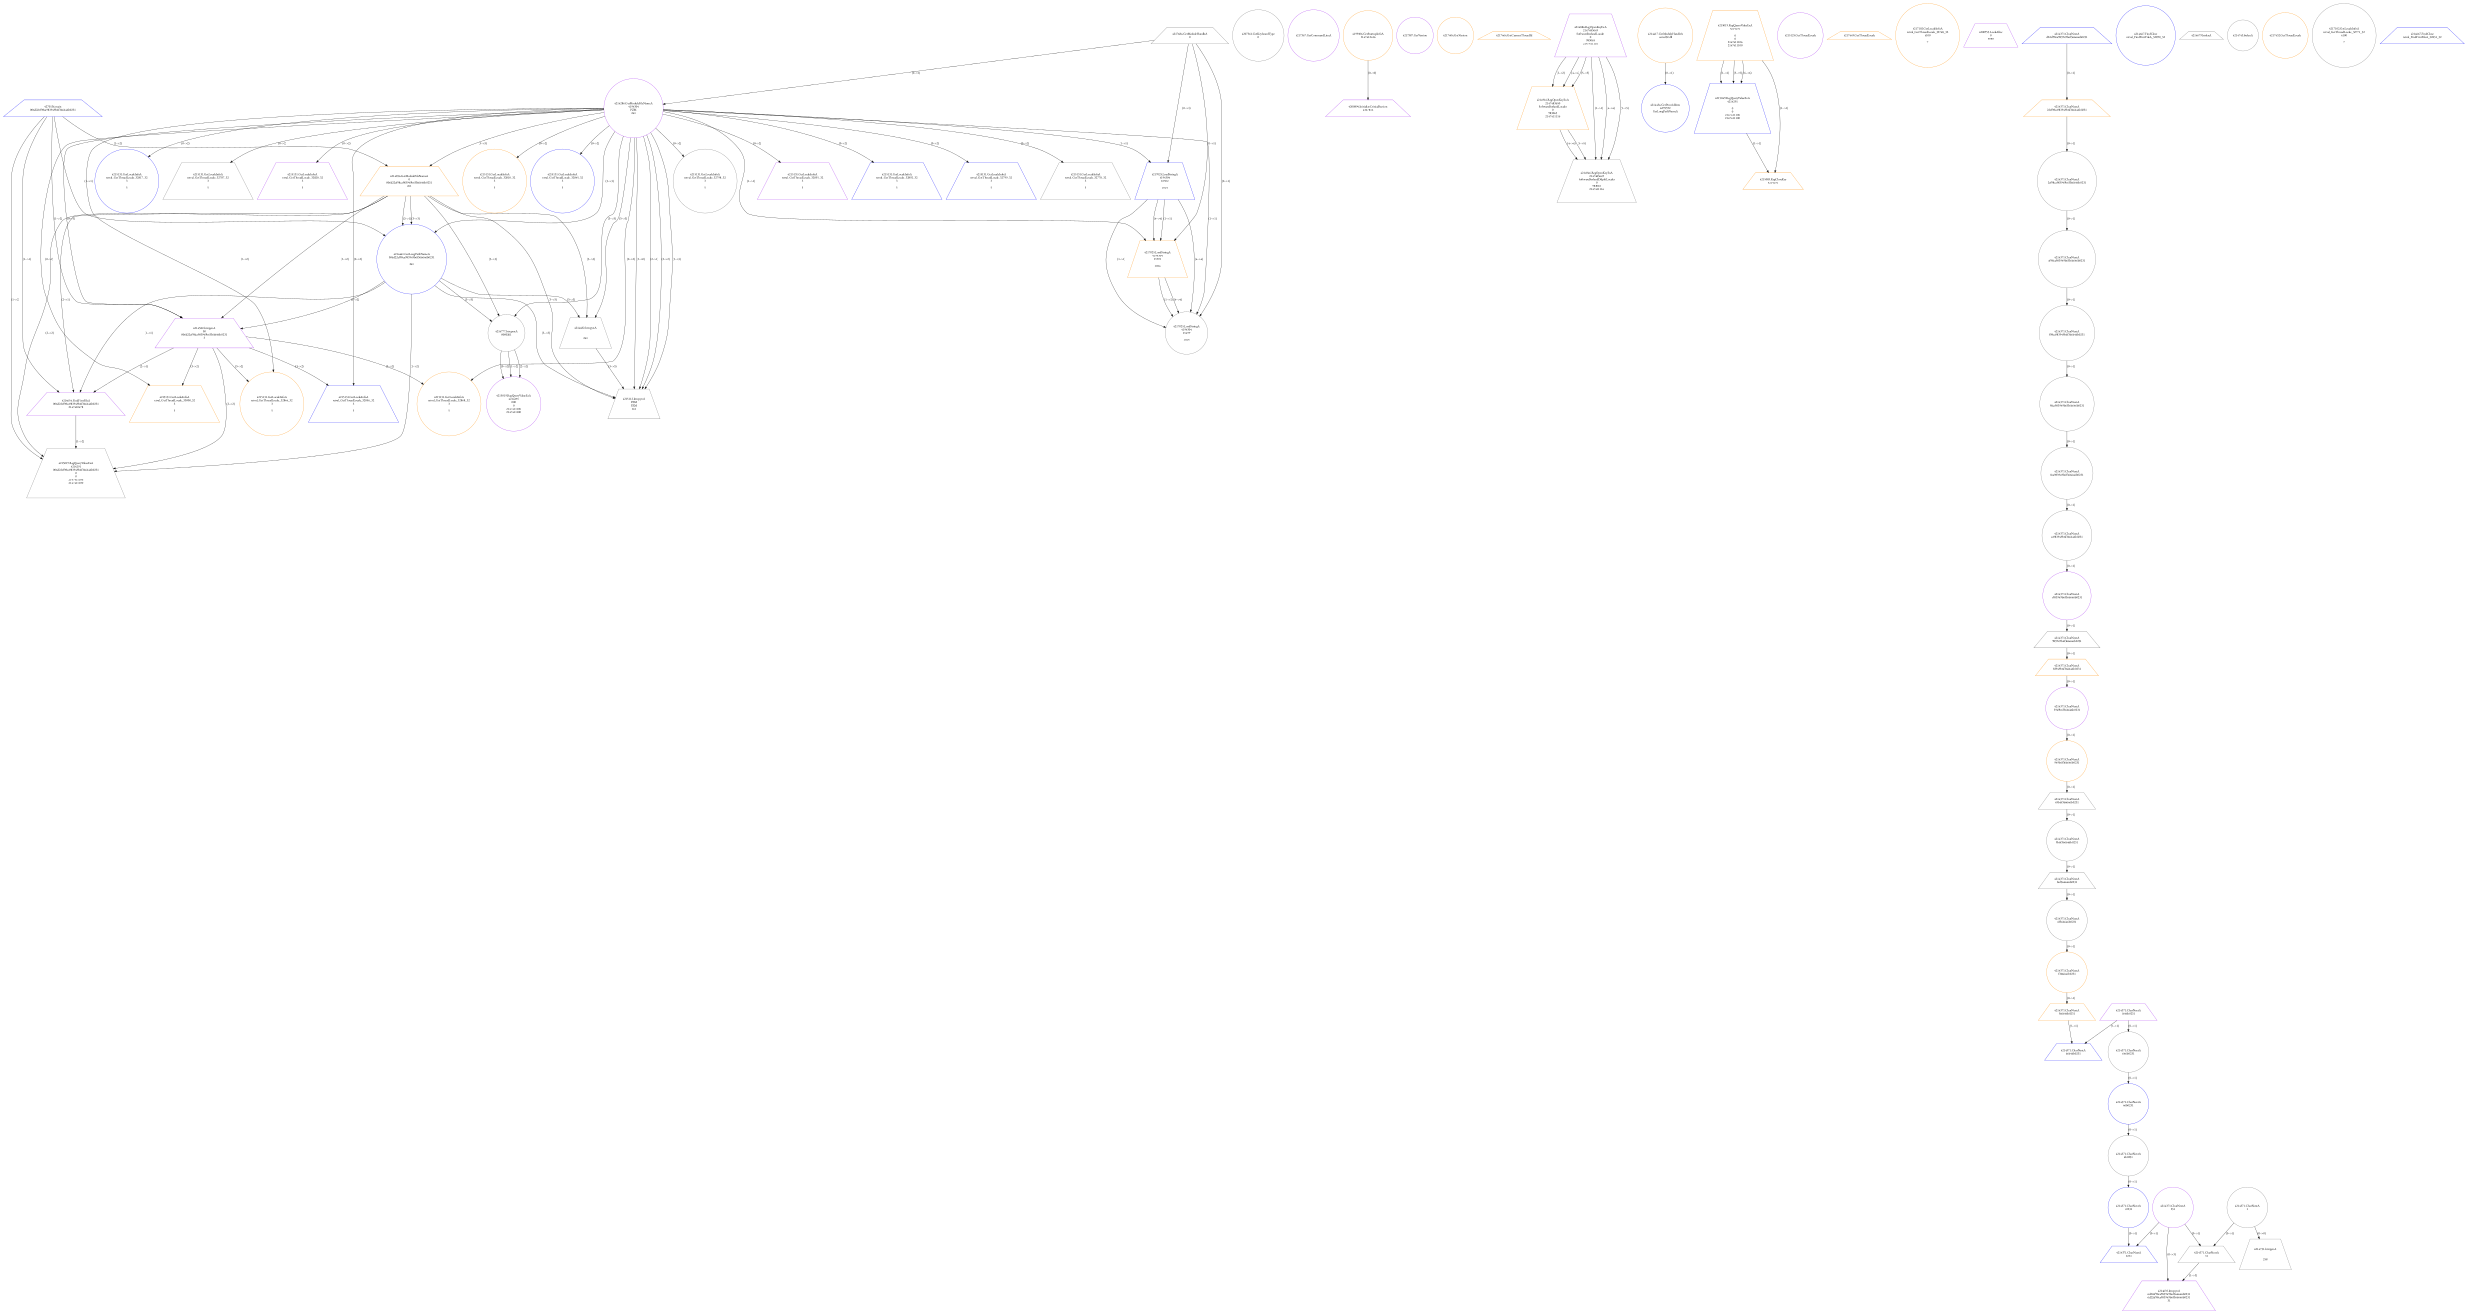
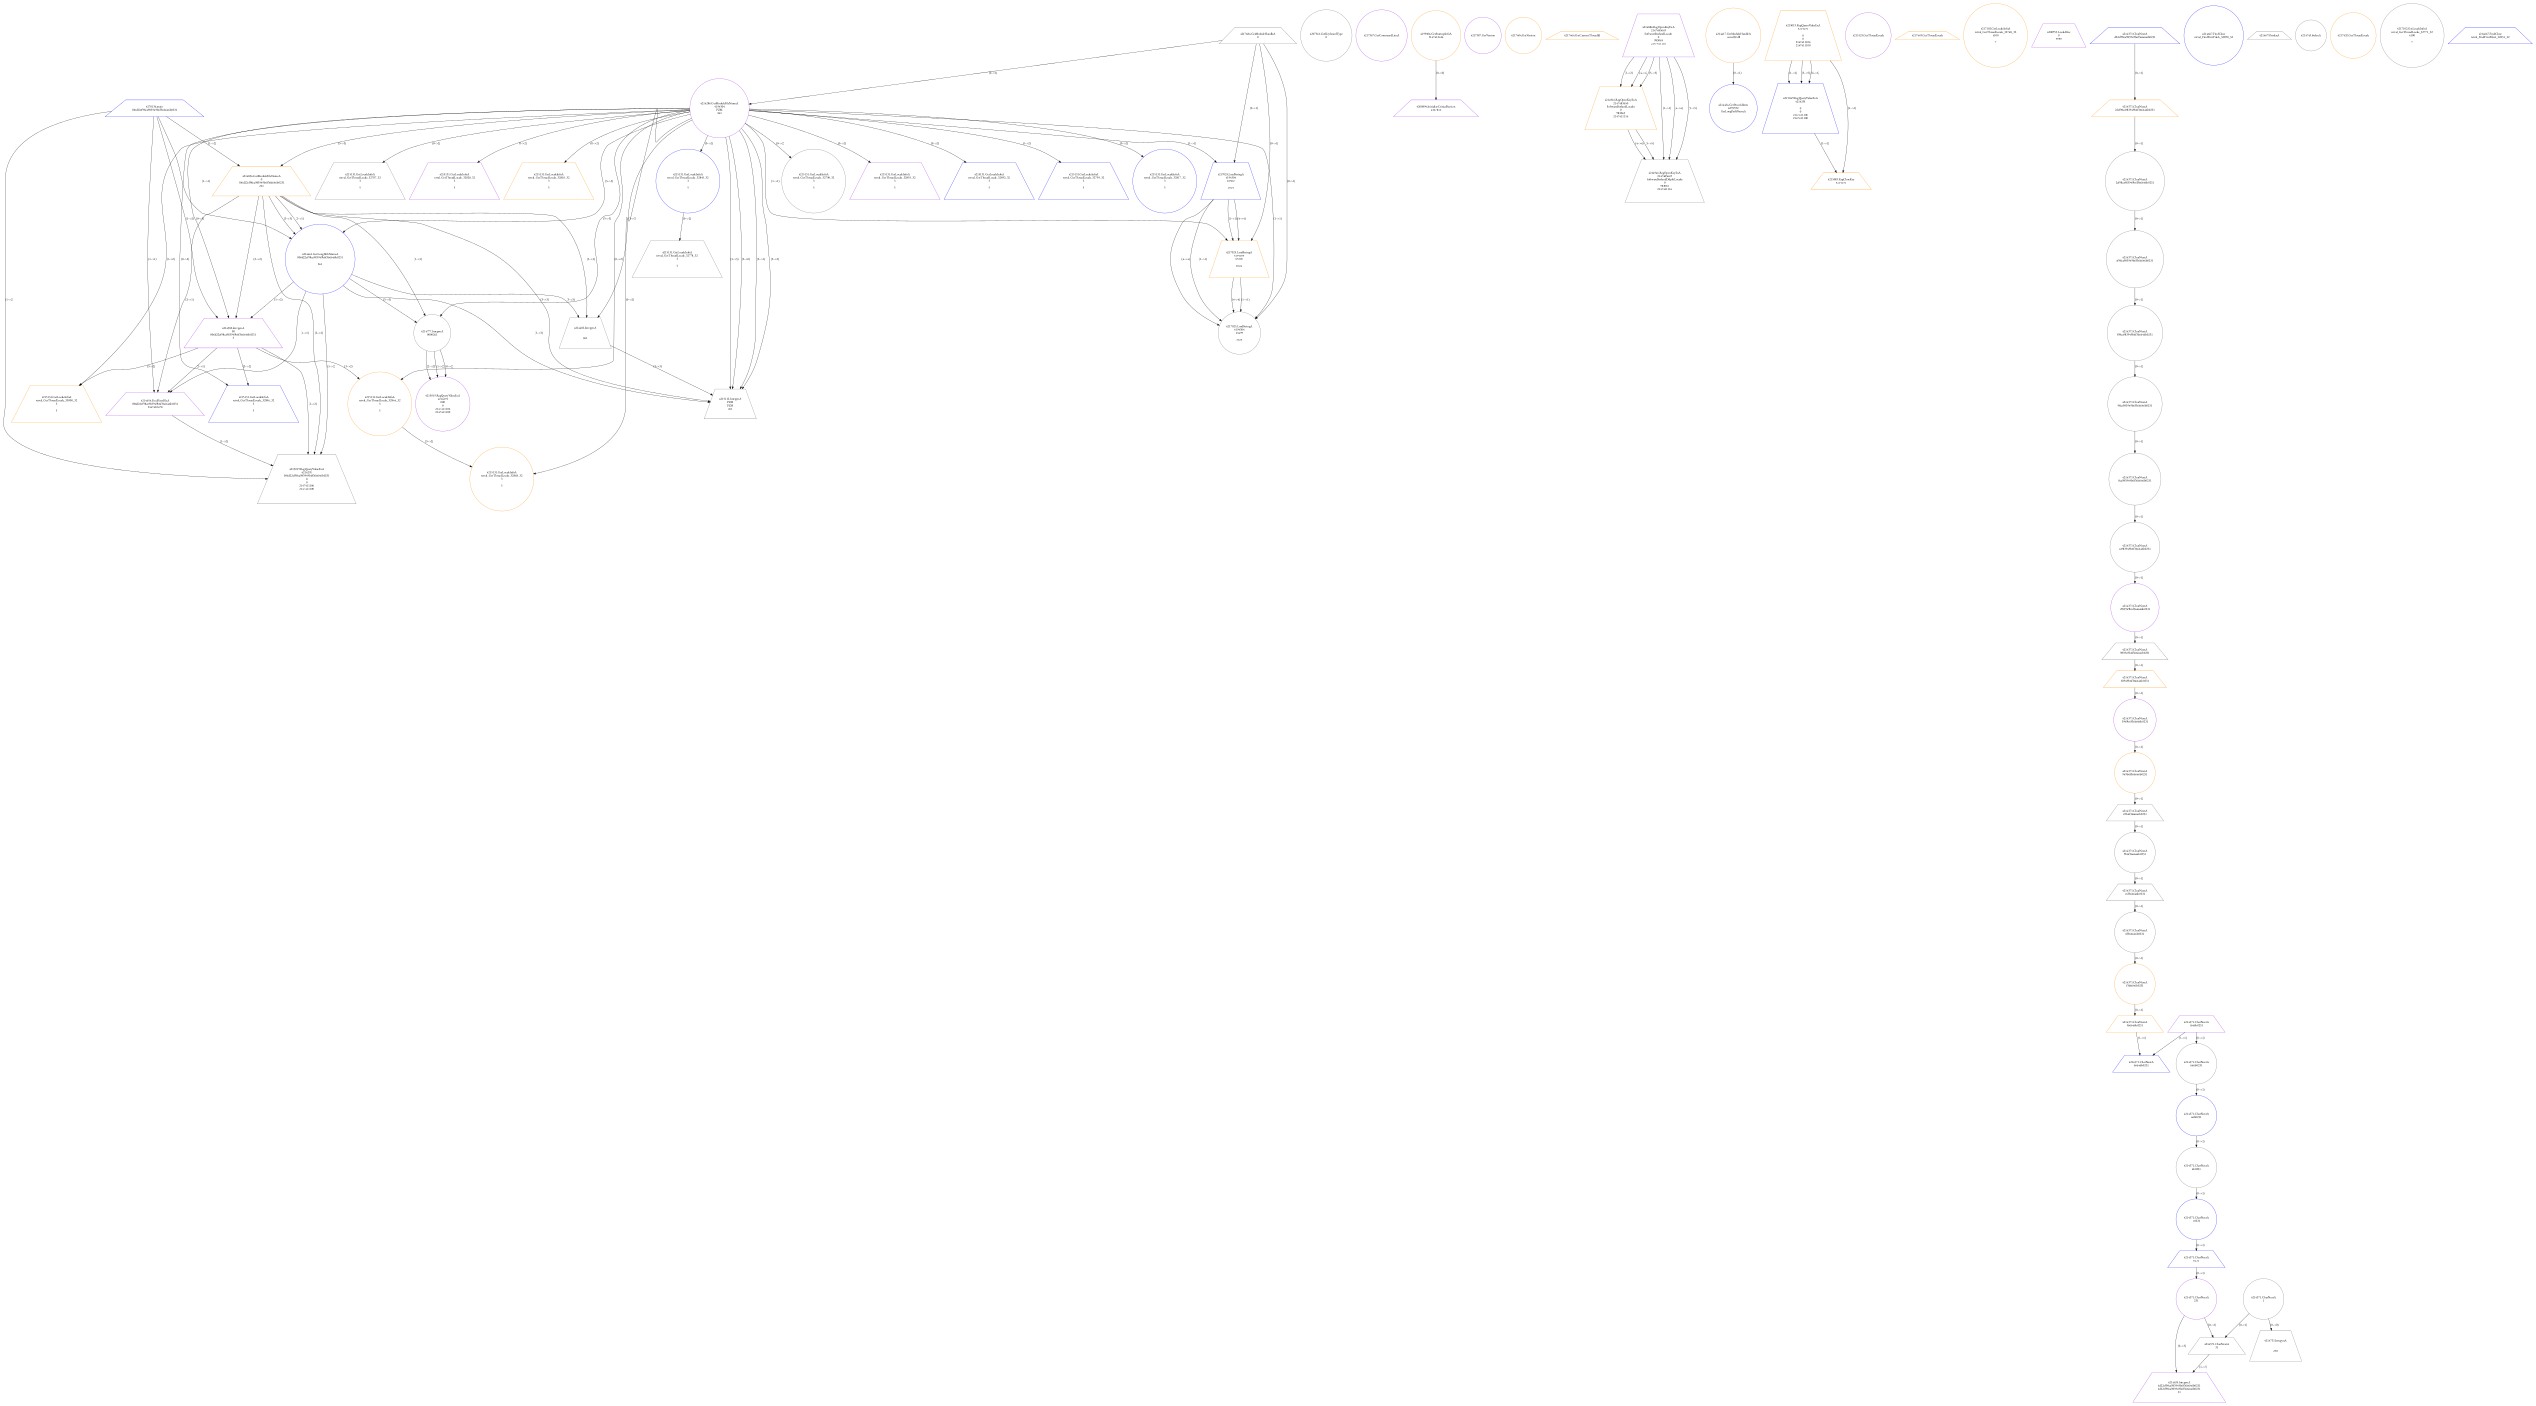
(865, 122) -> (682, 226)
(495, 181) -> (549, 181)
(336, 352) -> (435, 449)
(2149, 1233) -> (2196, 1272)
